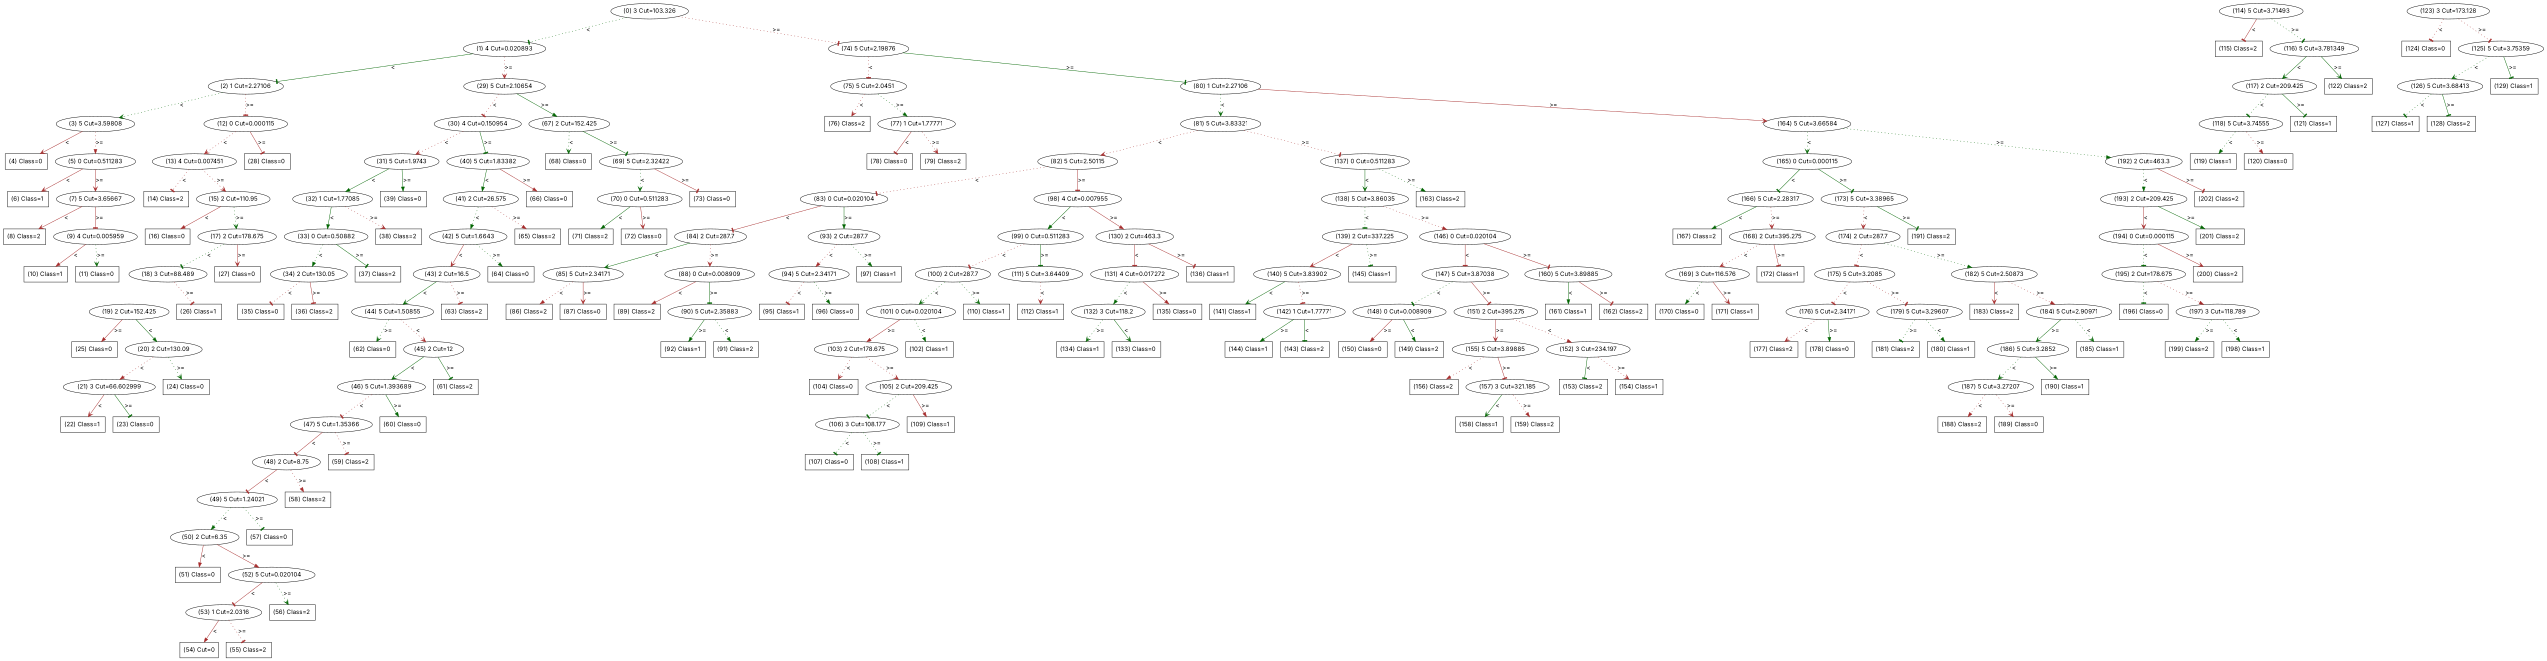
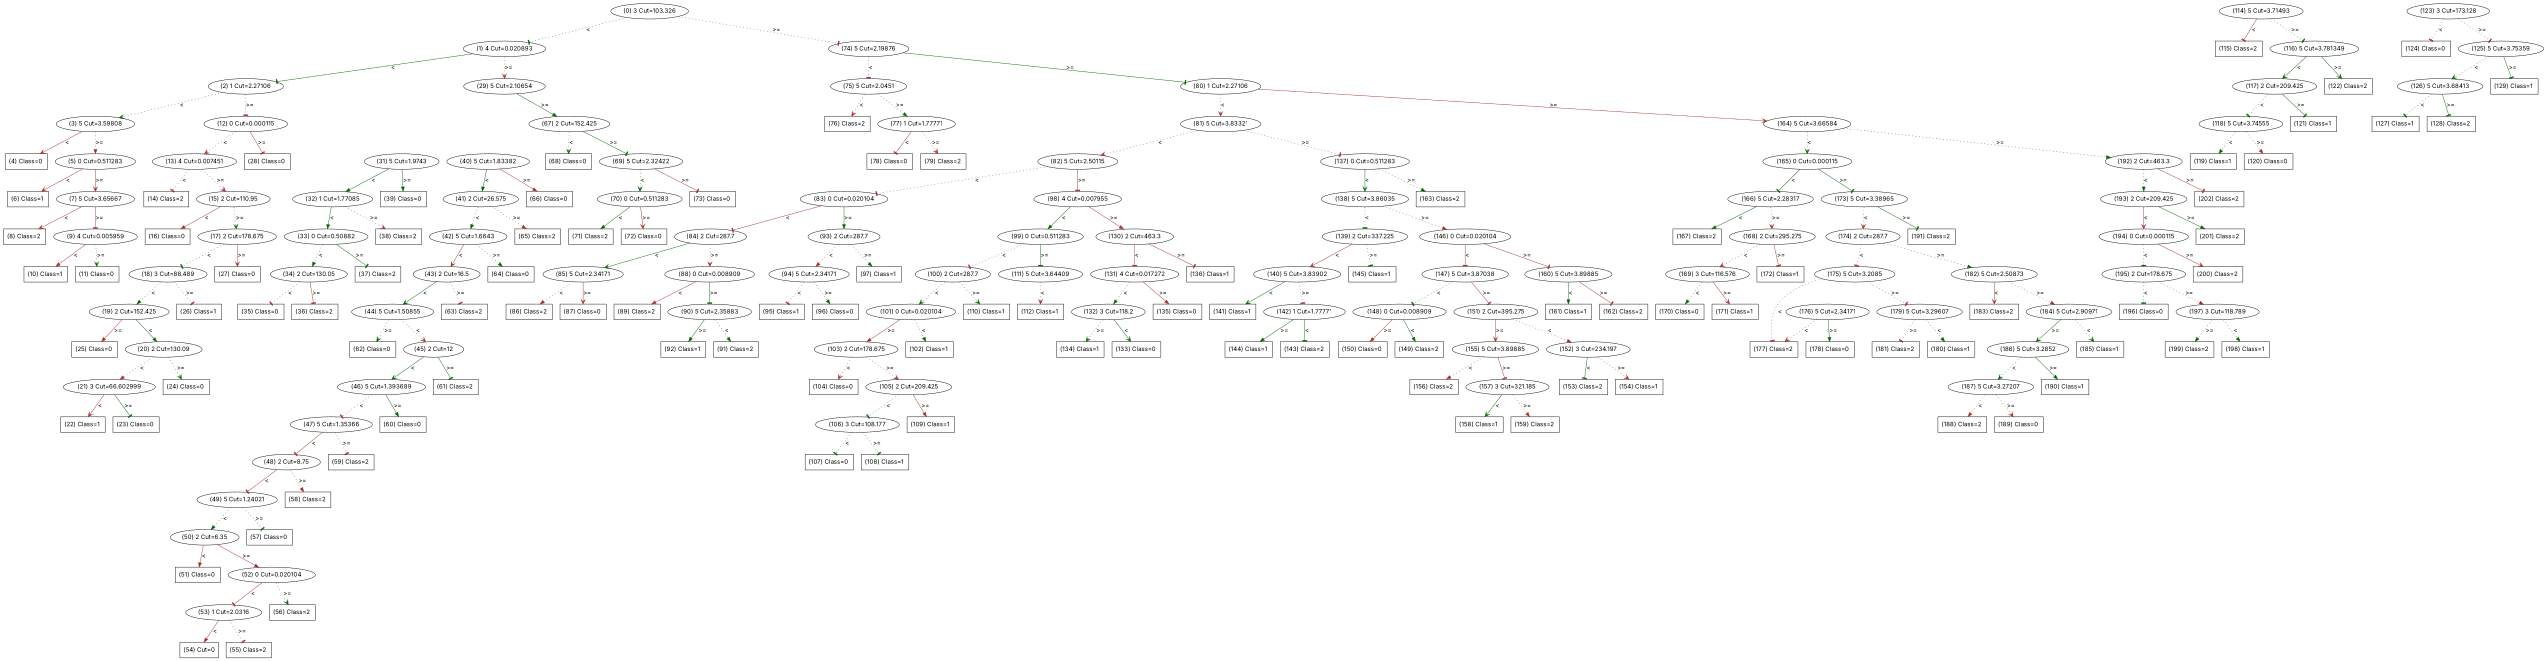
(1221, 103) -> (1221, 103)
(478, 124) -> none
(1772, 237) -> (1772, 237)
none -> (150, 292)
(1842, 292) -> (1783, 298)
(1908, 330) -> (1908, 330)
(272, 575) -> (272, 575)
